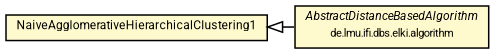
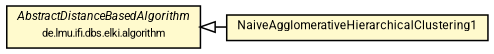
(288, 27) -> (221, 27)
